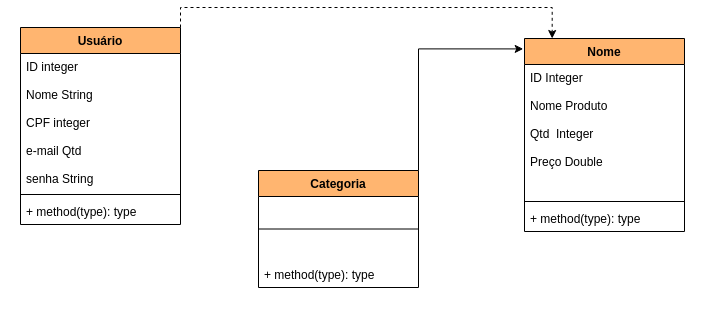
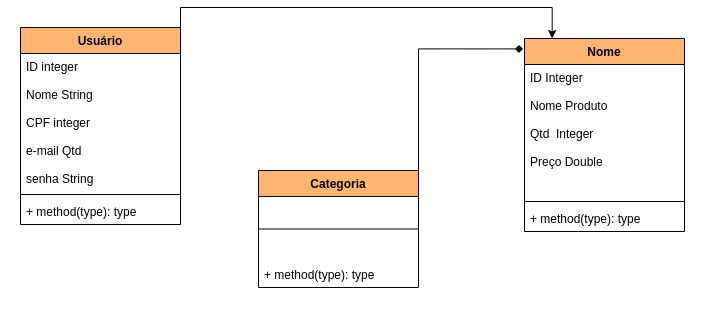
(368, 8) -> (368, 8)
(515, 49) -> (514, 49)
